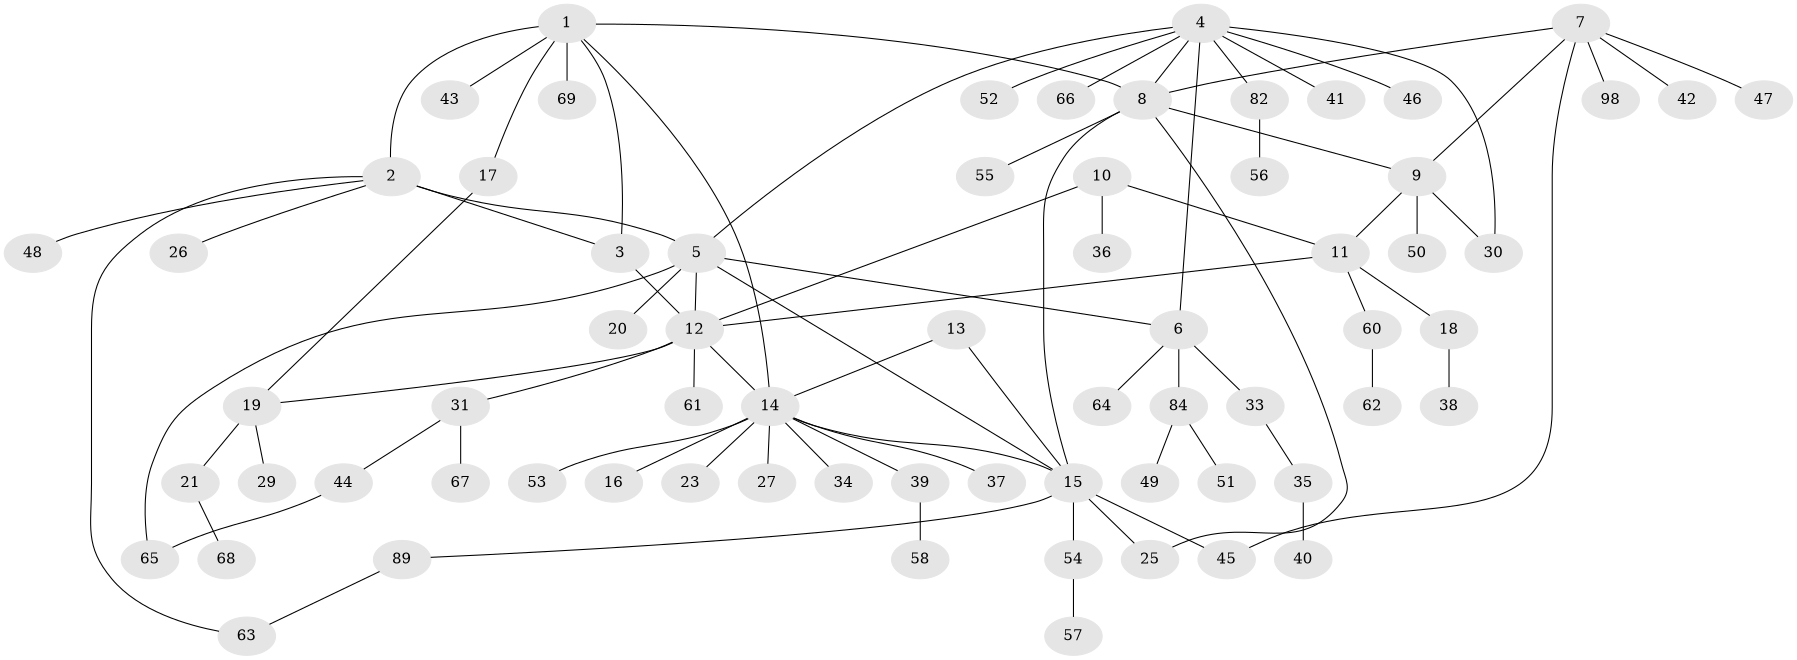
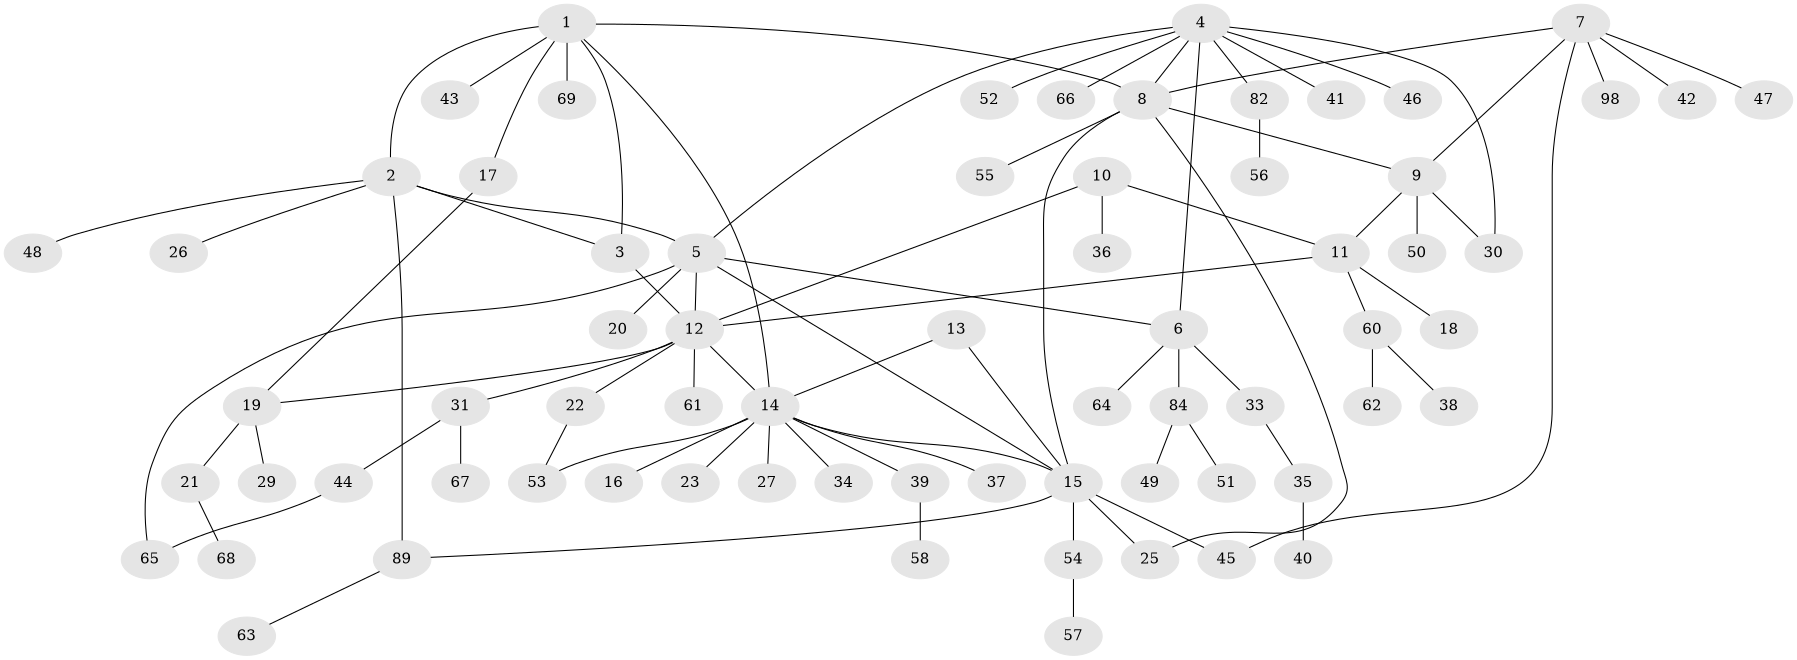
(91, 345) -> (402, 368)
(1449, 368) -> (1411, 368)
none -> (576, 406)
